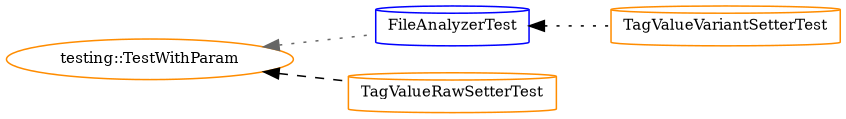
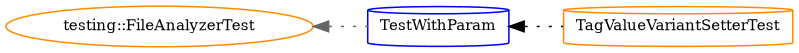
(452, 26) -> (438, 26)
(150, 59) -> (160, 26)
(452, 93) -> none
